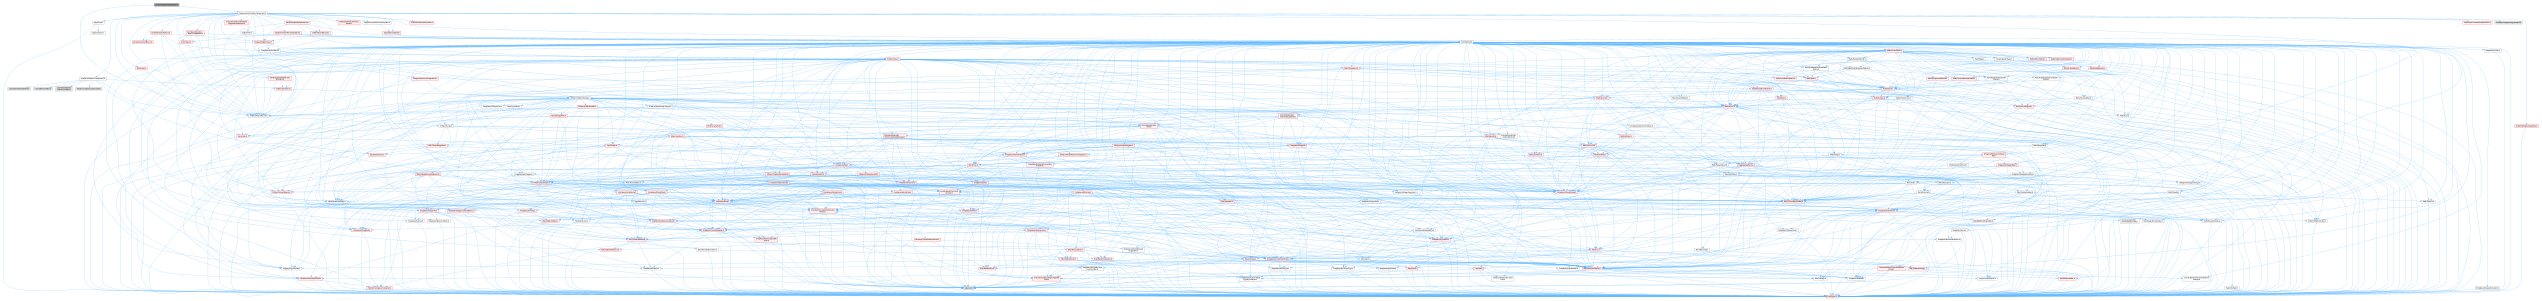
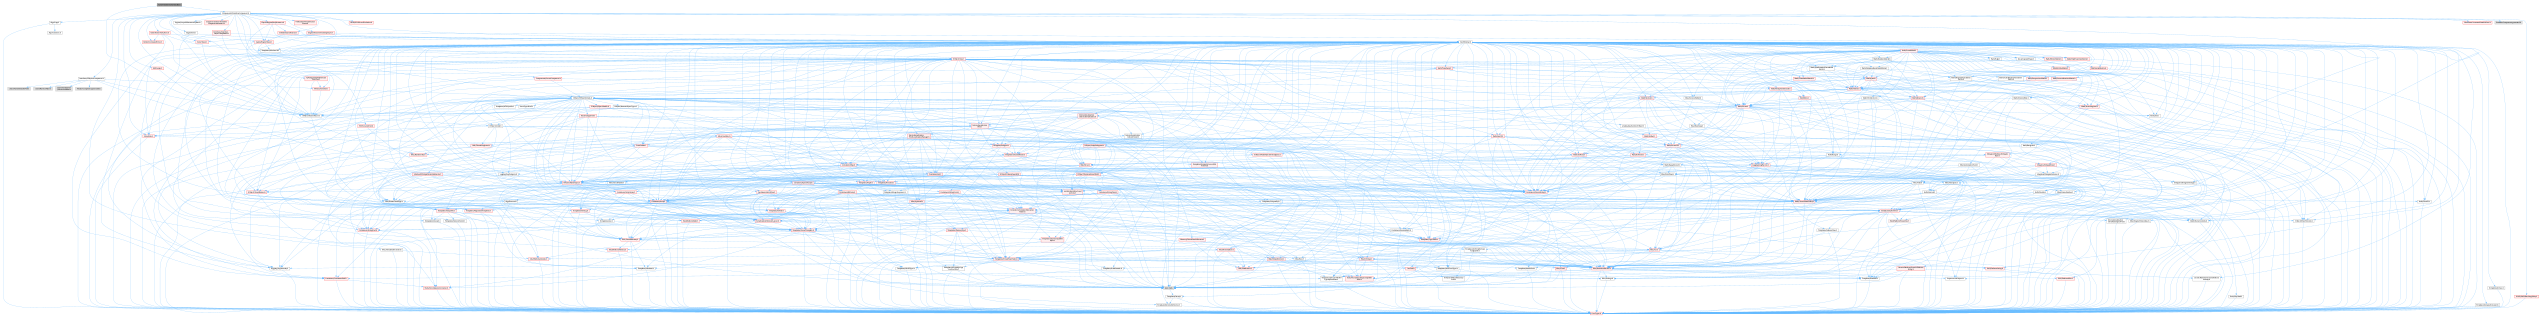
(392, 33) -> none
(428, 174) -> (428, 174)
(1482, 286) -> (1171, 292)
